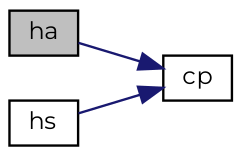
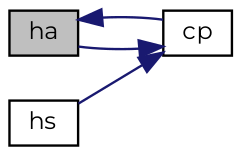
none -> (133, 17)
